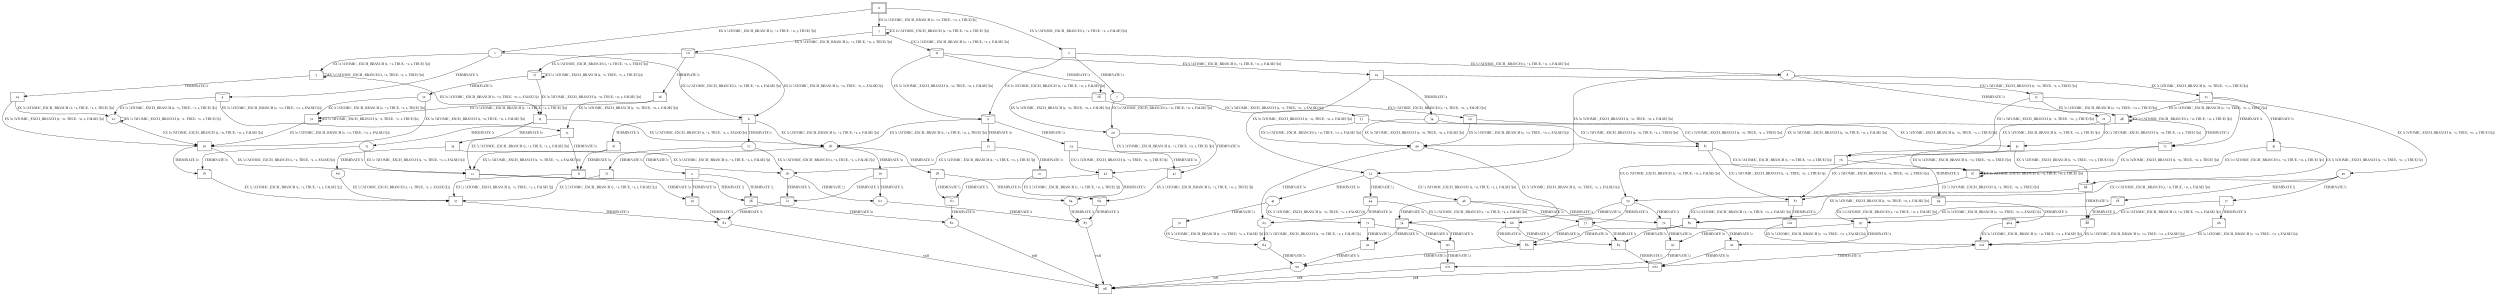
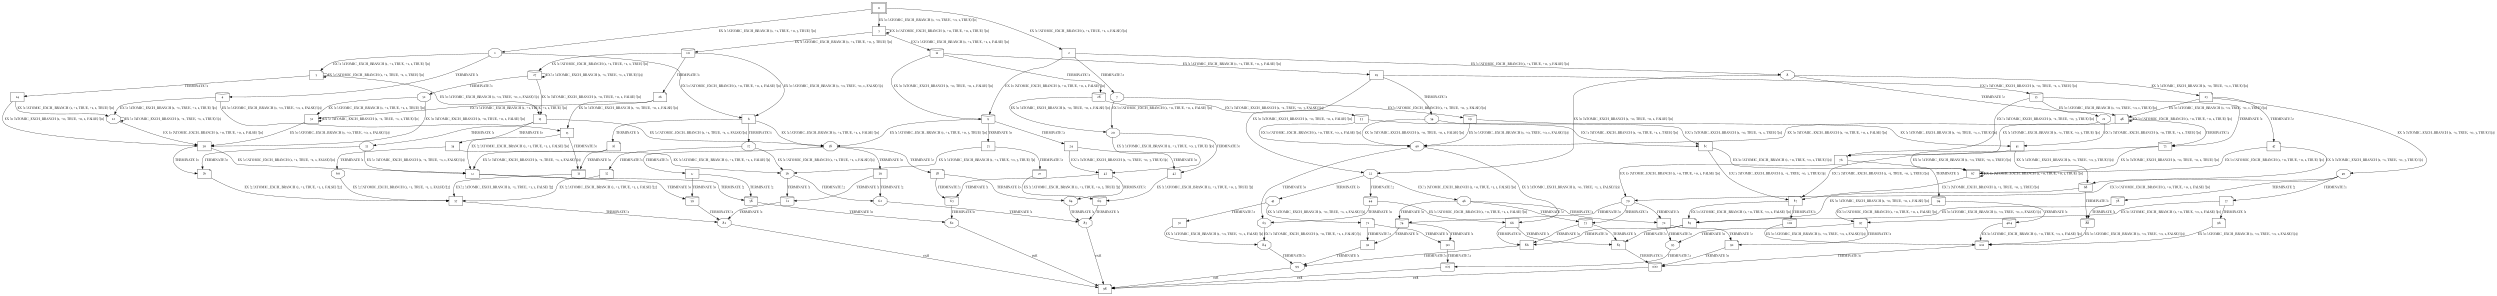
(1673, 245) -> (1673, 245)
